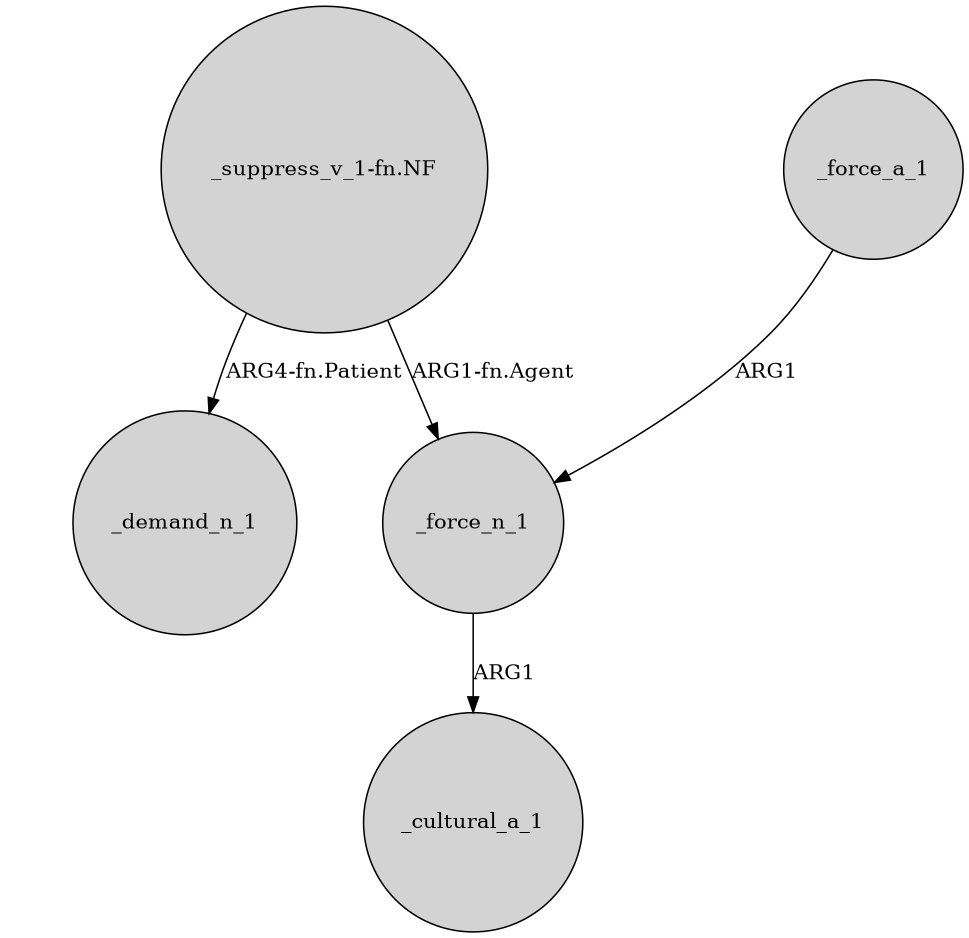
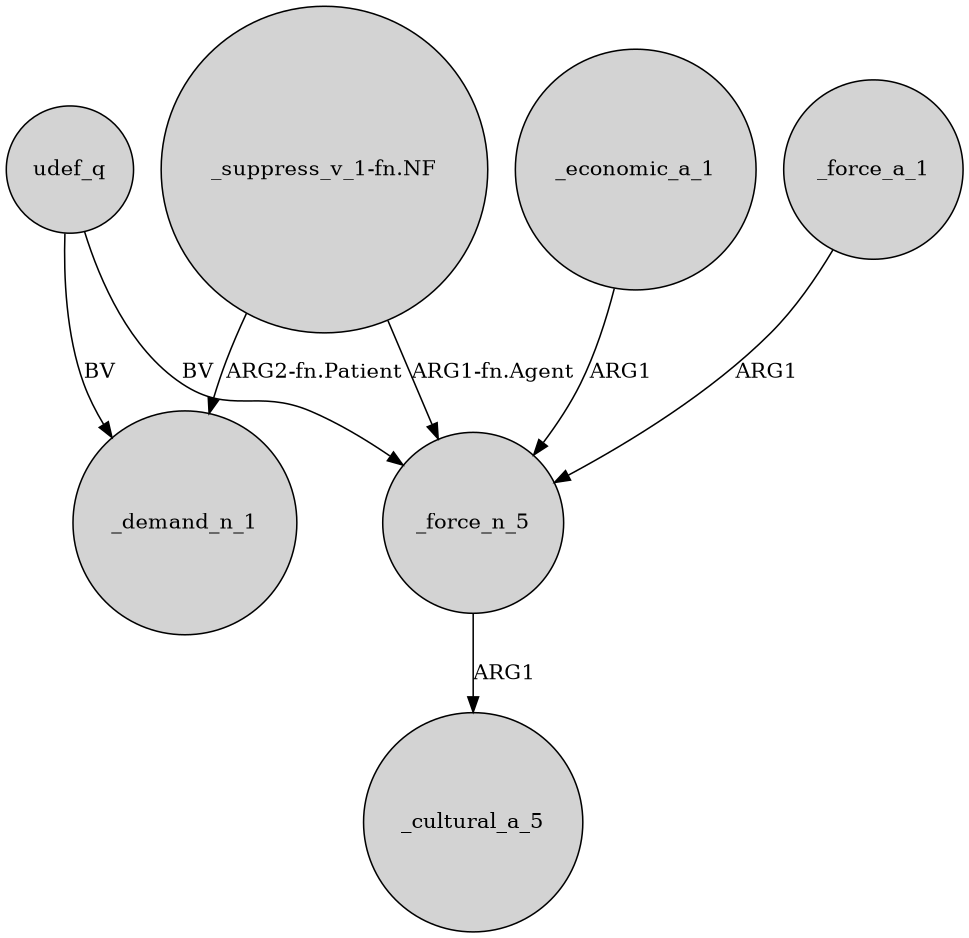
none -> (70, 170)
none -> (636, 170)
(314, 372) -> (314, 372)
(473, 523) -> (473, 523)
(473, 822) -> (473, 822)
